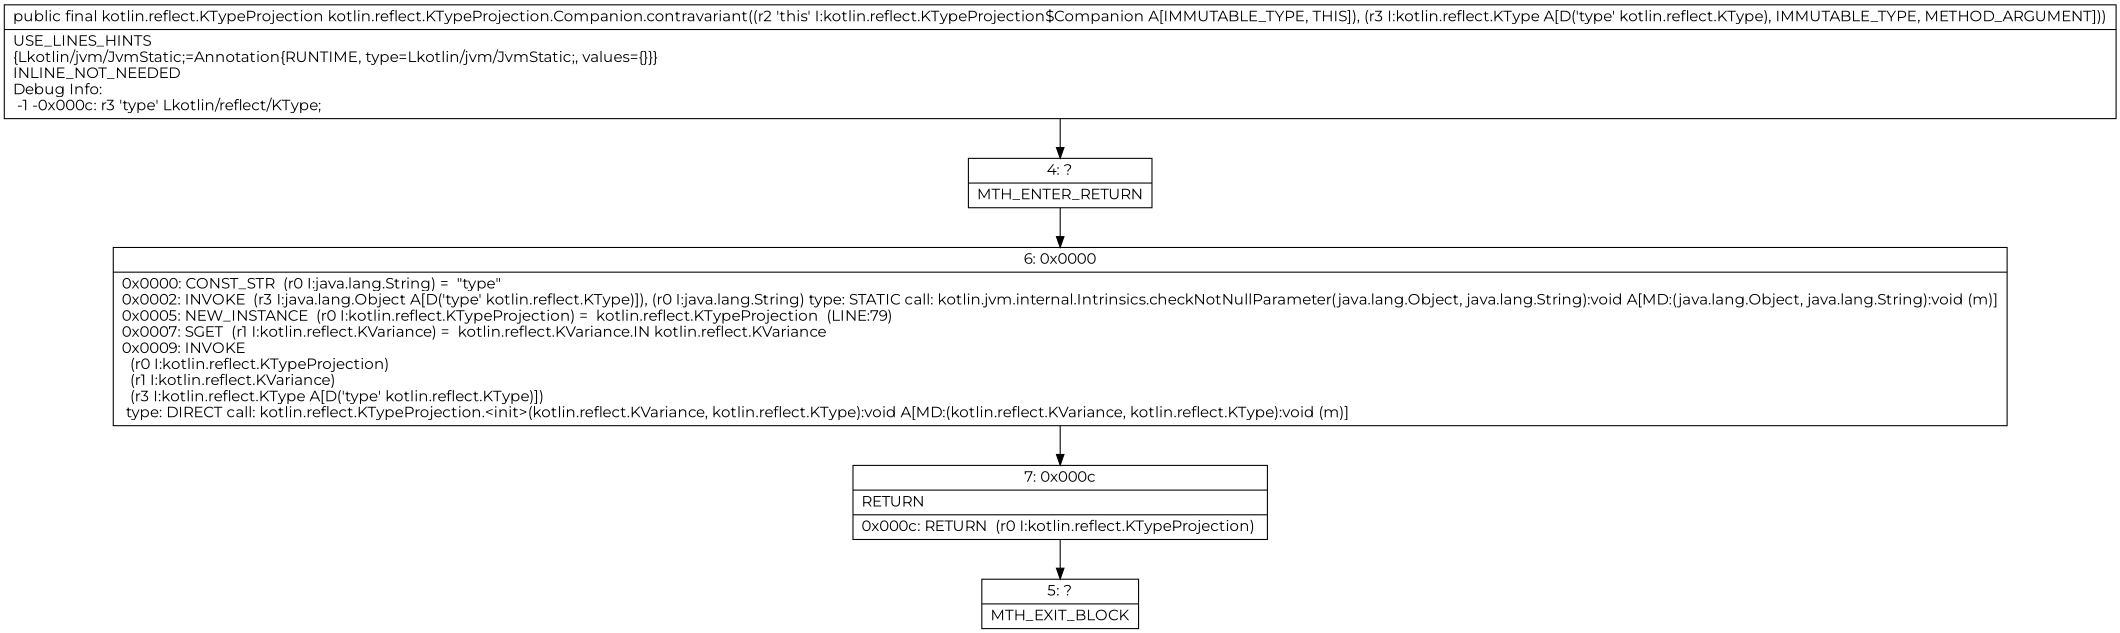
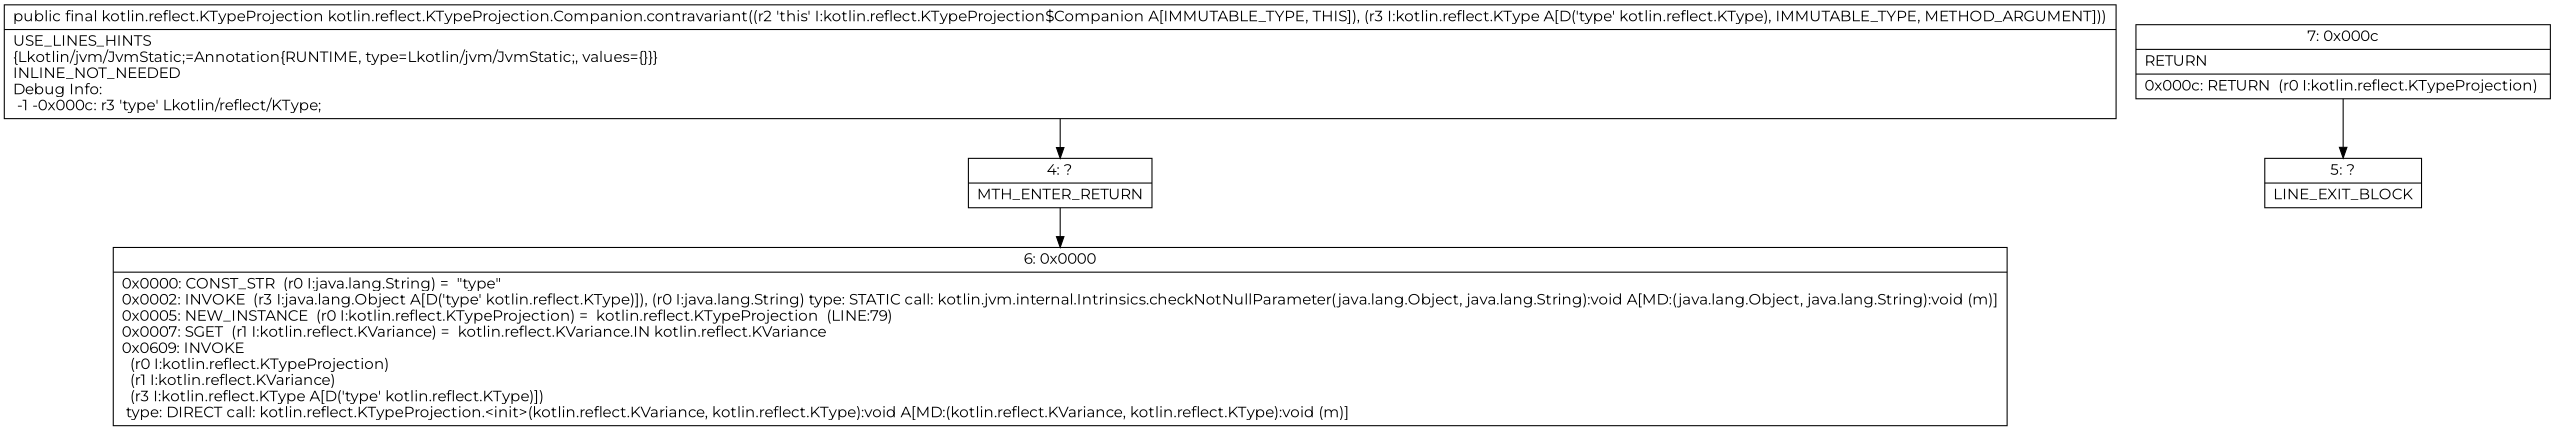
(188, 348) -> (187, 348)
(1060, 440) -> none
(1060, 616) -> (2343, 195)
